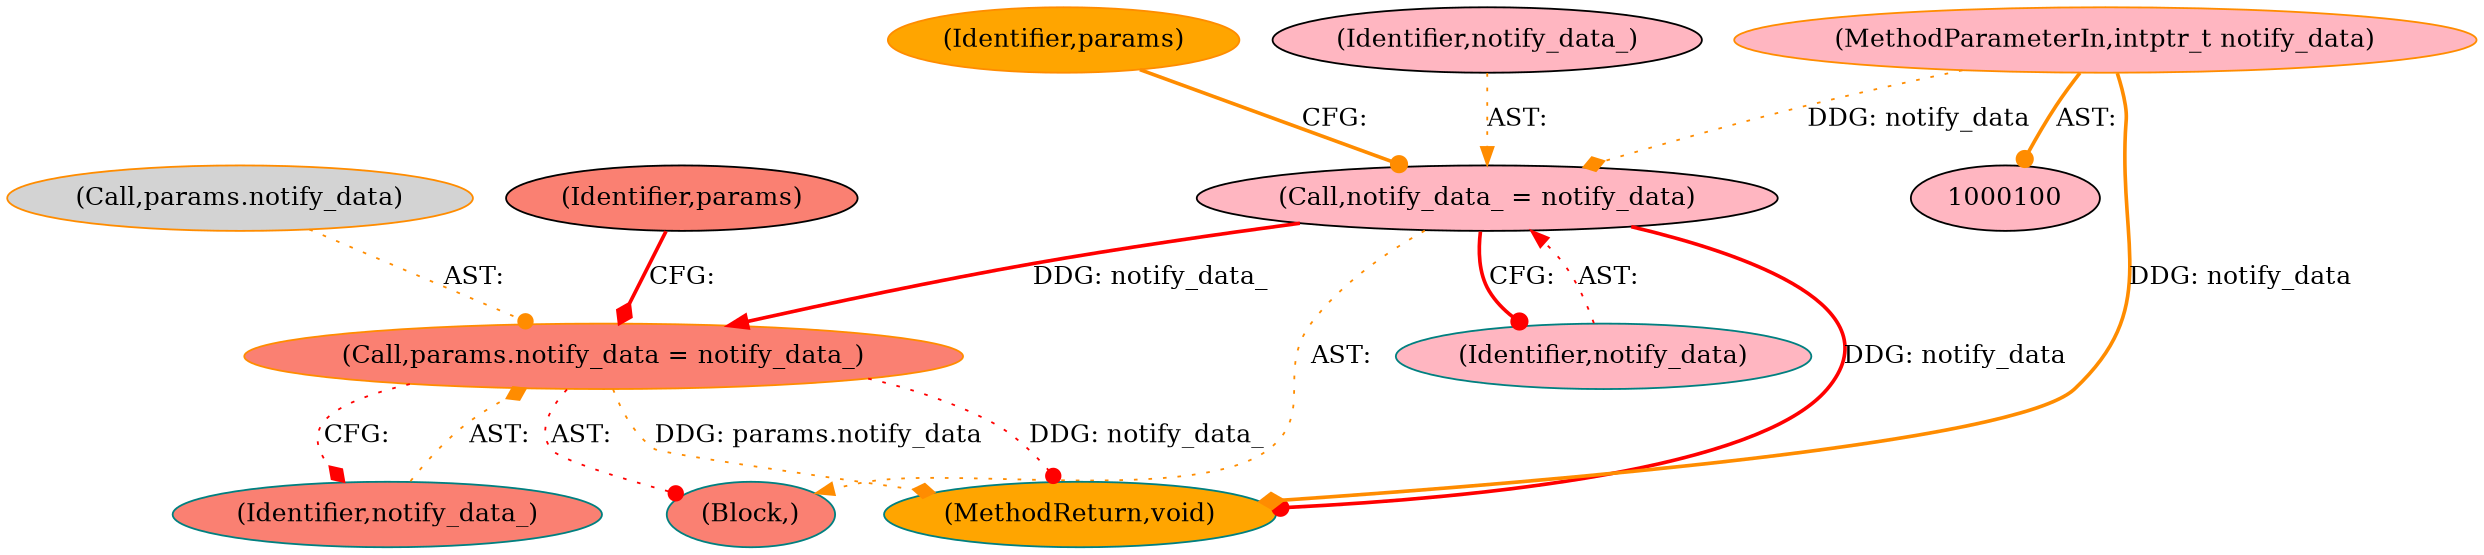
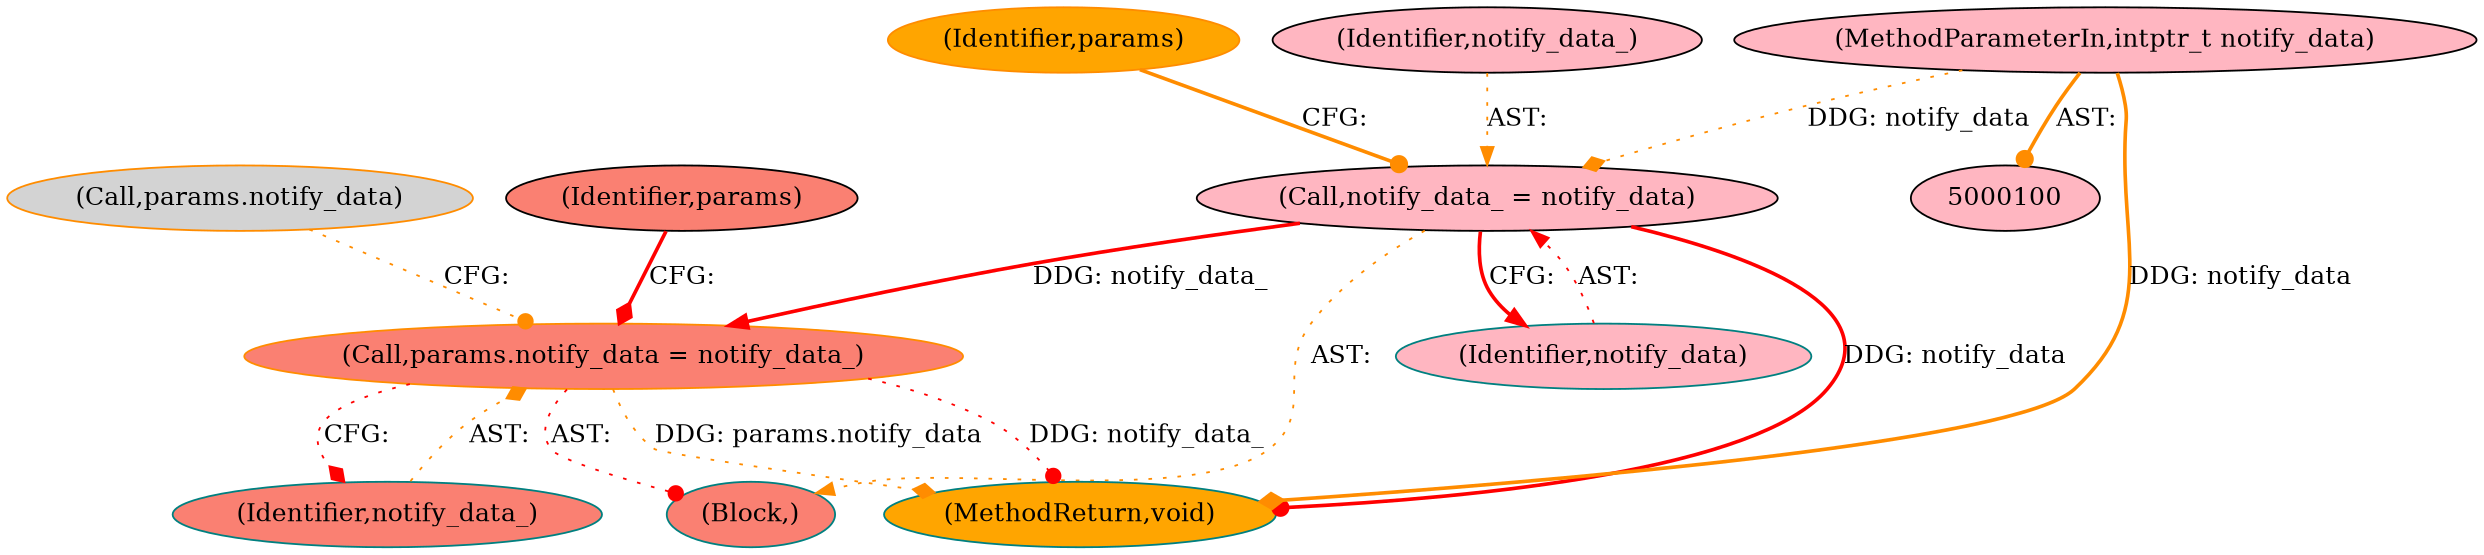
(2105, 40) -> (2105, 40)
(2005, 198) -> (2005, 198)
(478, 277) -> (481, 277)
(1484, 279) -> (1483, 278)
